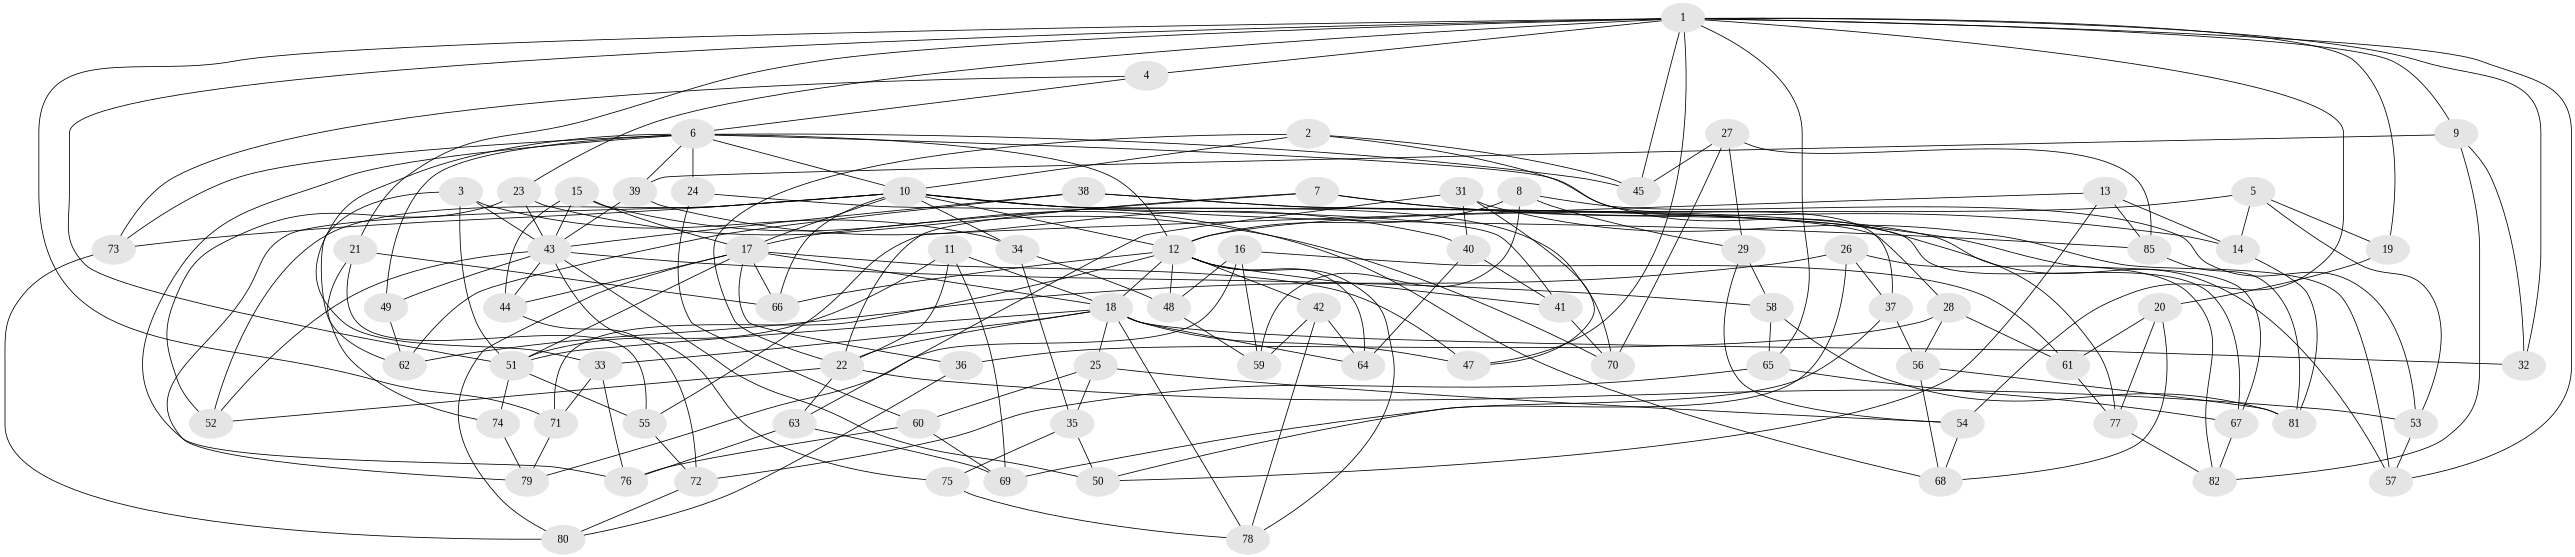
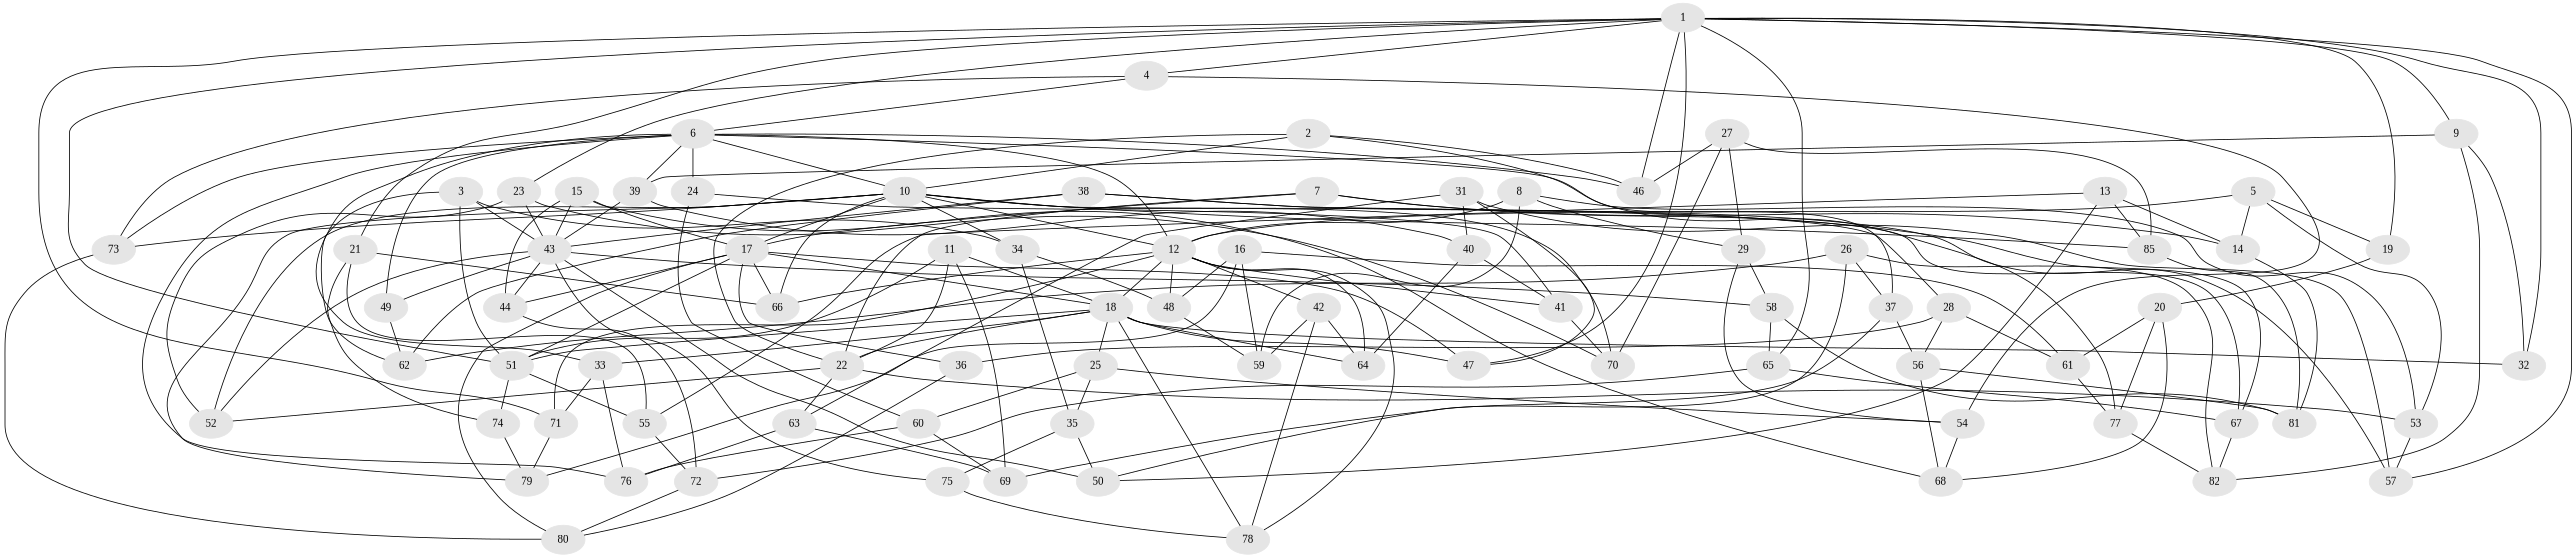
(2293, 100) -> (1976, 112)
(1639, 192) -> (1639, 192)
